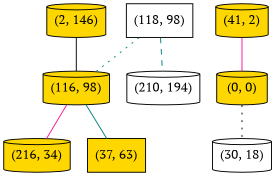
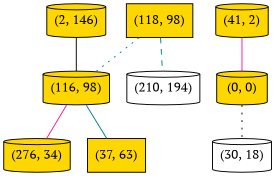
(160, 21) -> (160, 21)
(37, 155) -> (37, 155)
